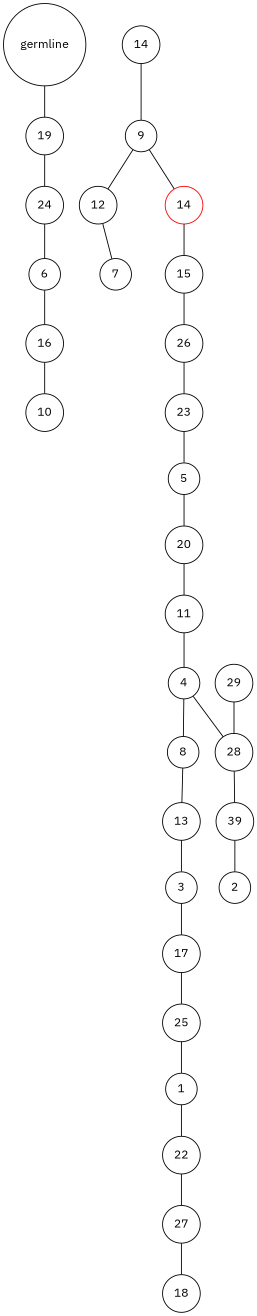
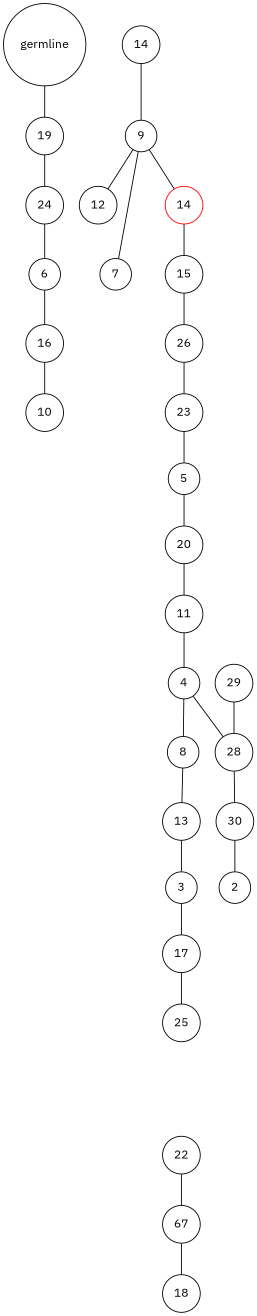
(107, 241) -> (128, 205)
(235, 822) -> (235, 822)
(181, 1089) -> none
(181, 1224) -> (181, 1224)
